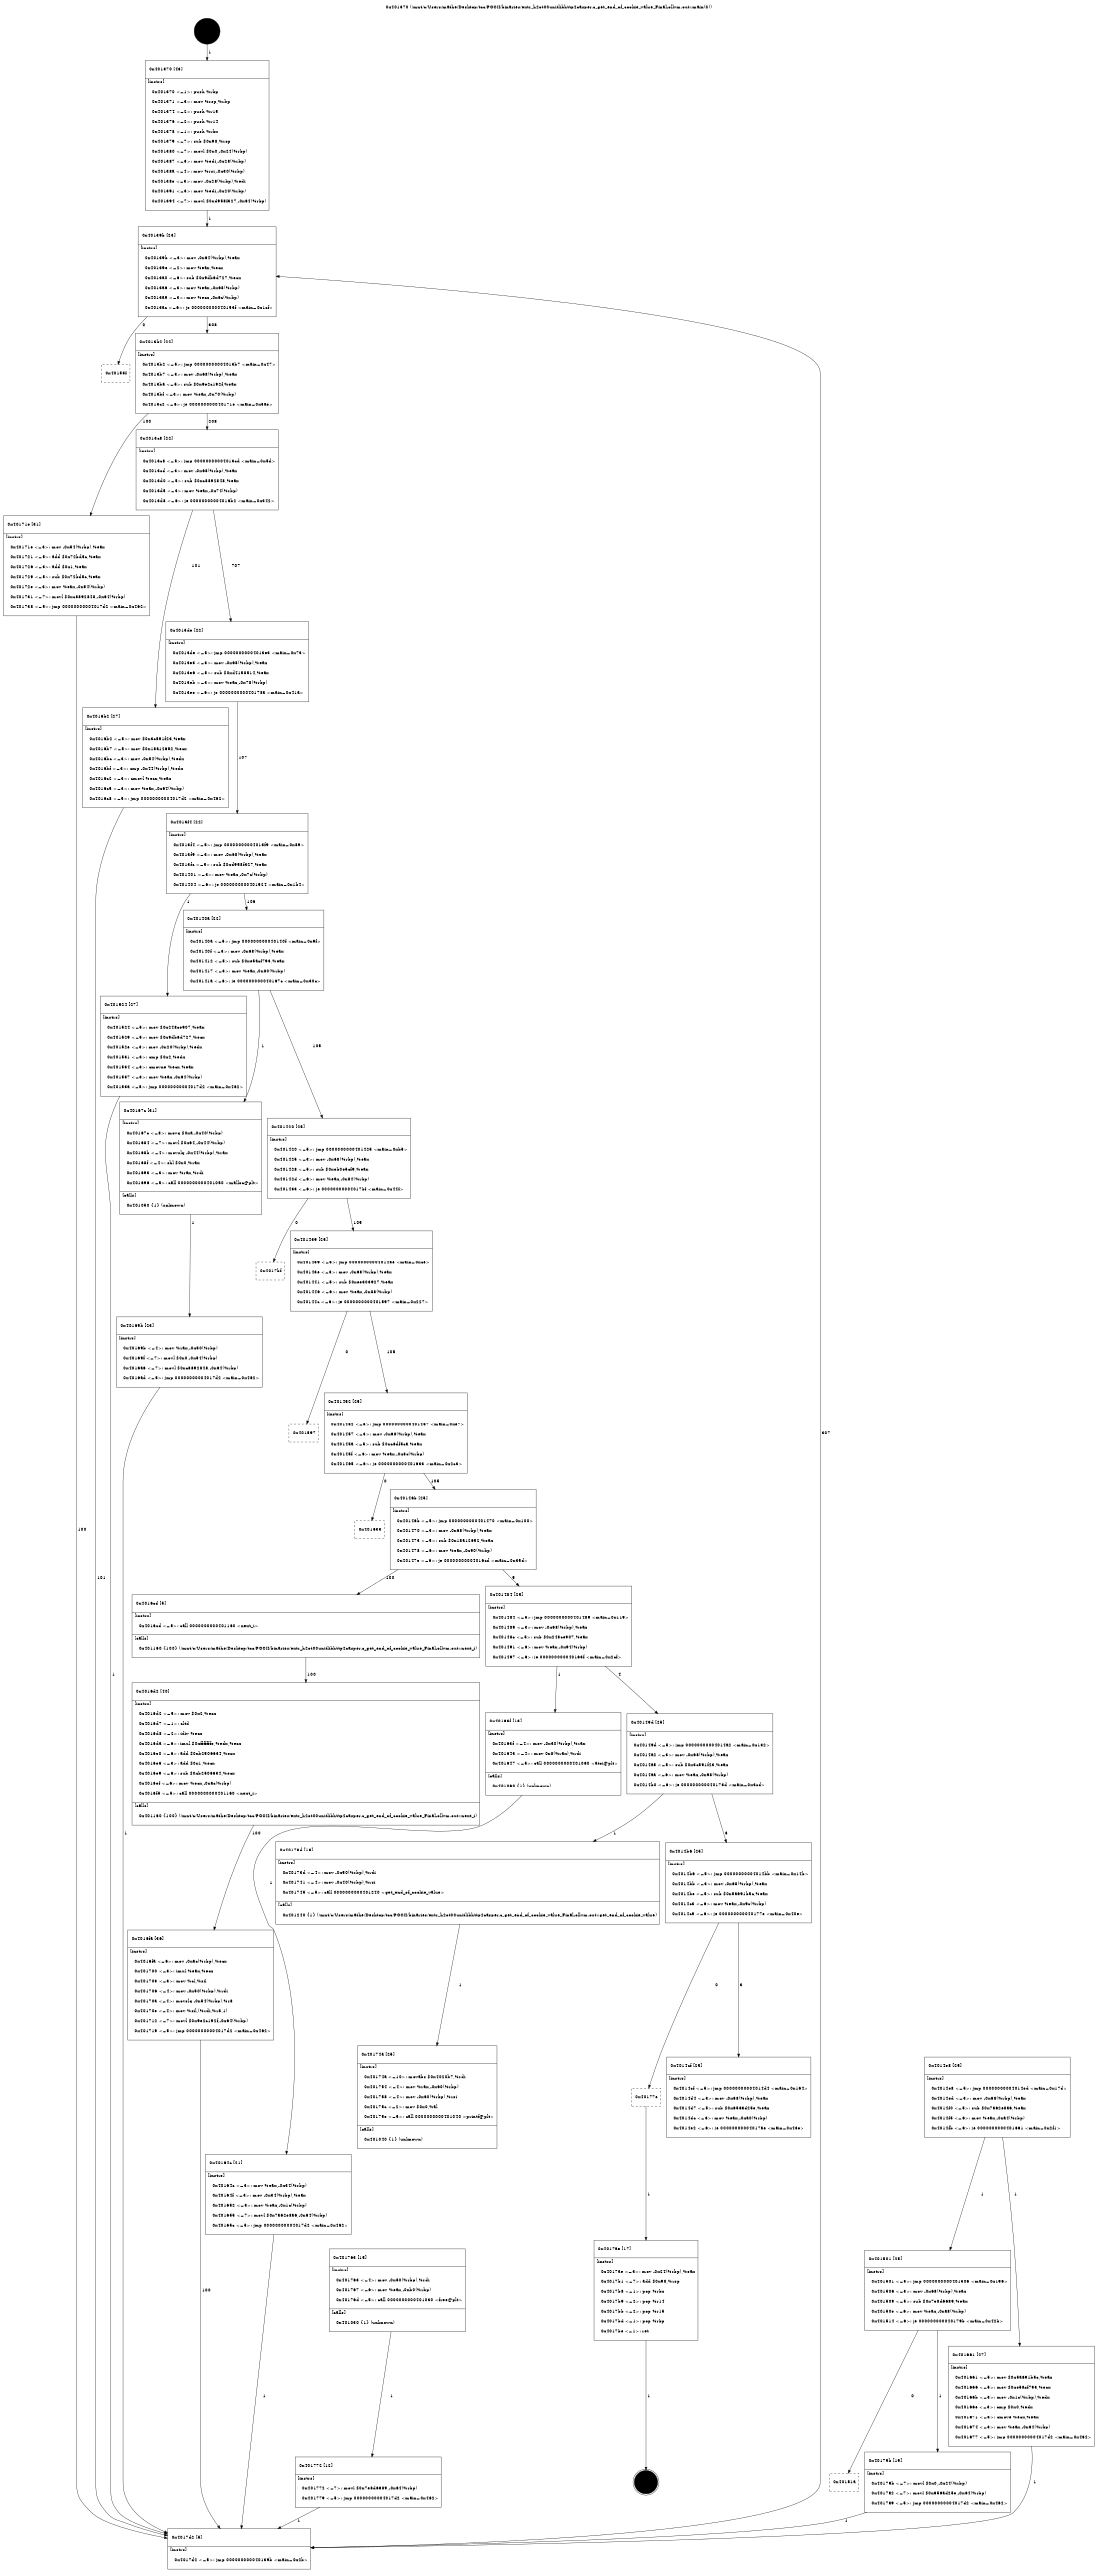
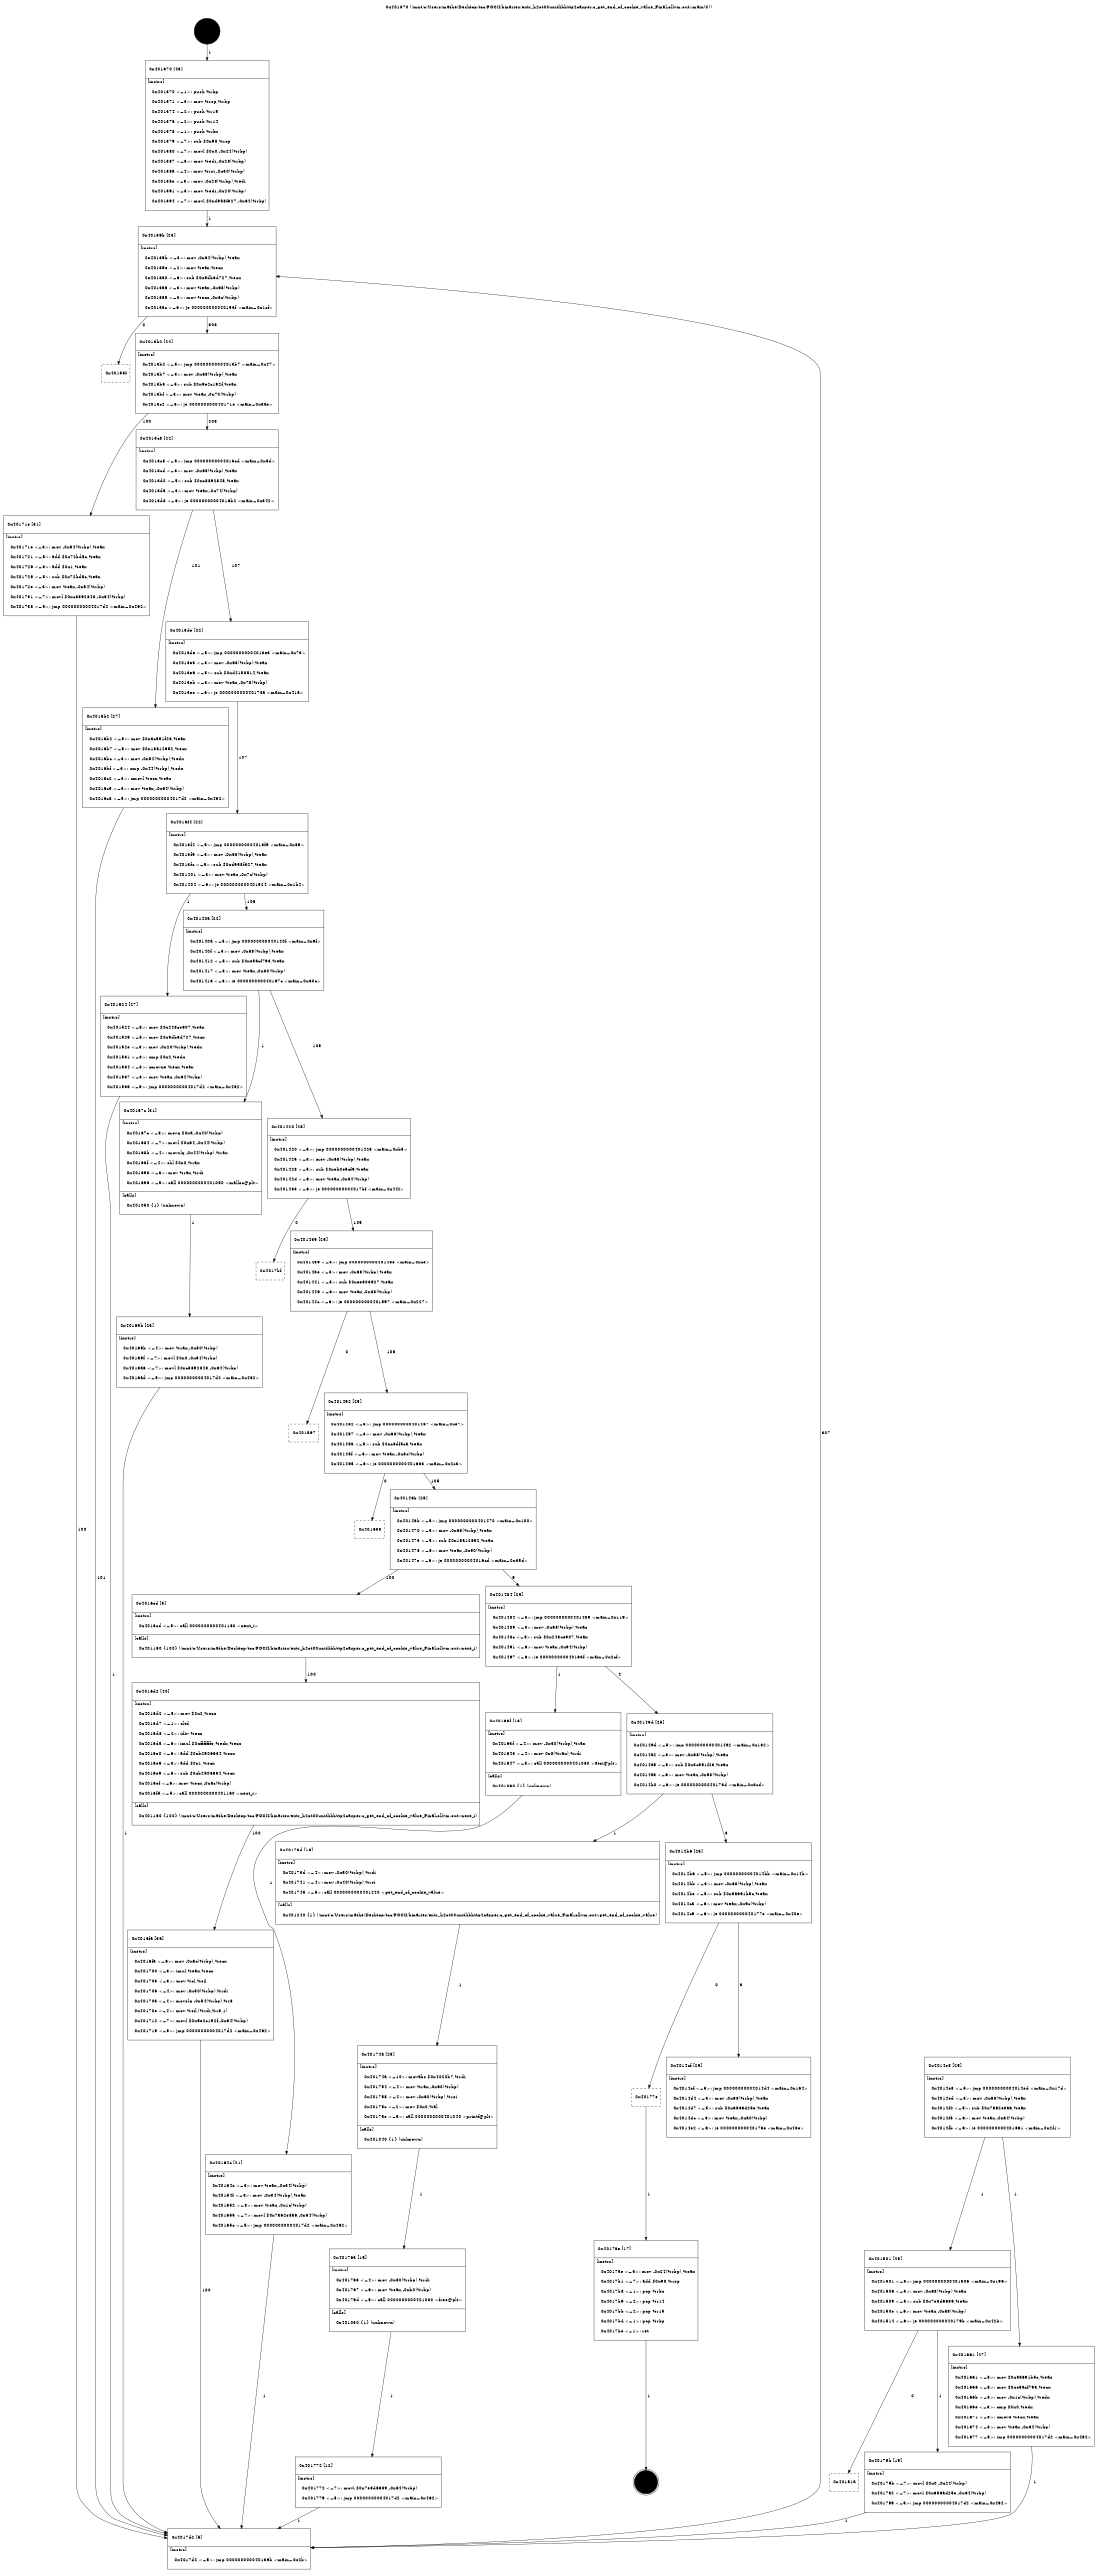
(235, 566) -> (235, 566)
none -> (412, 2197)
